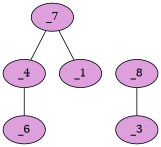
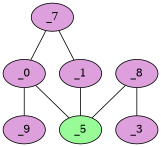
(24, 74) -> (24, 74)
(24, 130) -> (24, 130)
none -> (81, 130)
